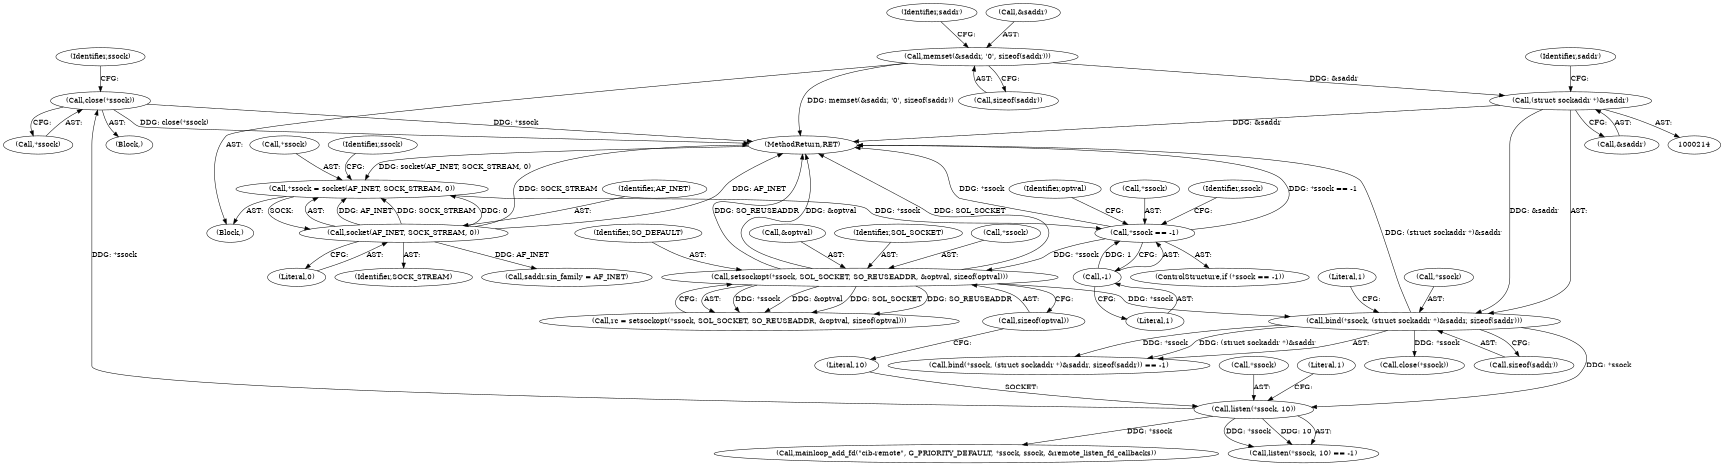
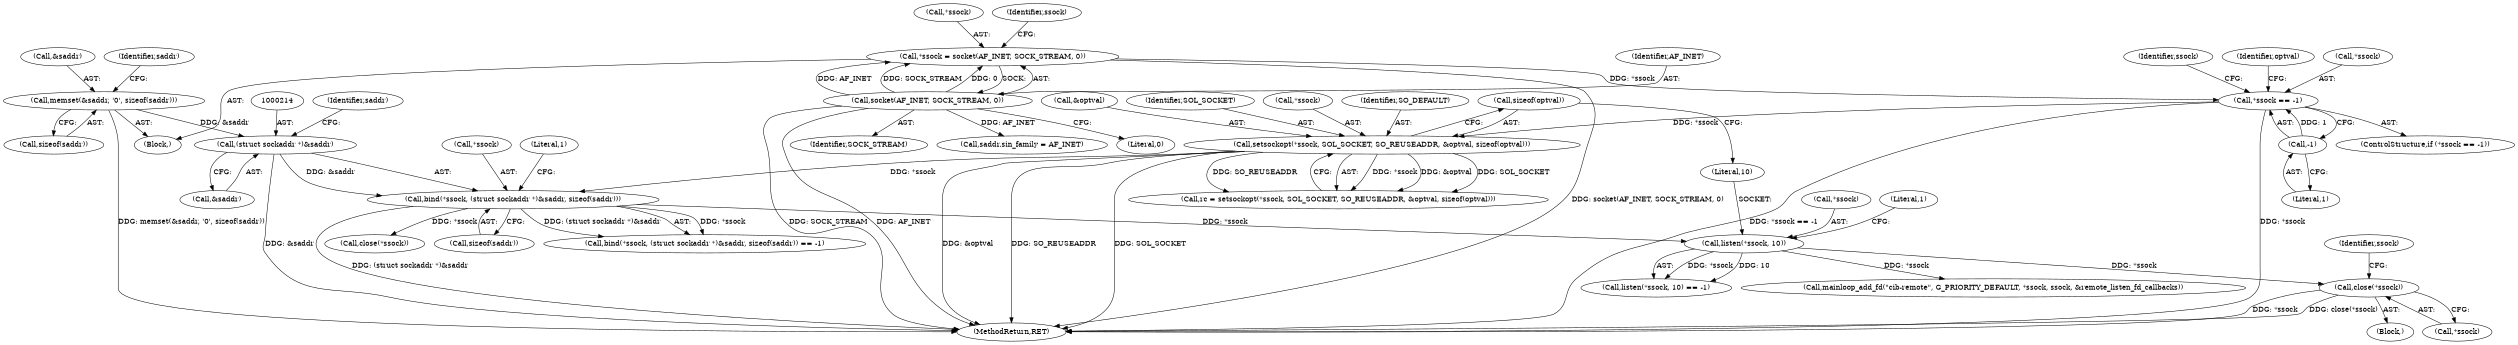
(1640, 120) -> (277, 120)
(555, 151) -> (1581, 170)
(350, 259) -> none
